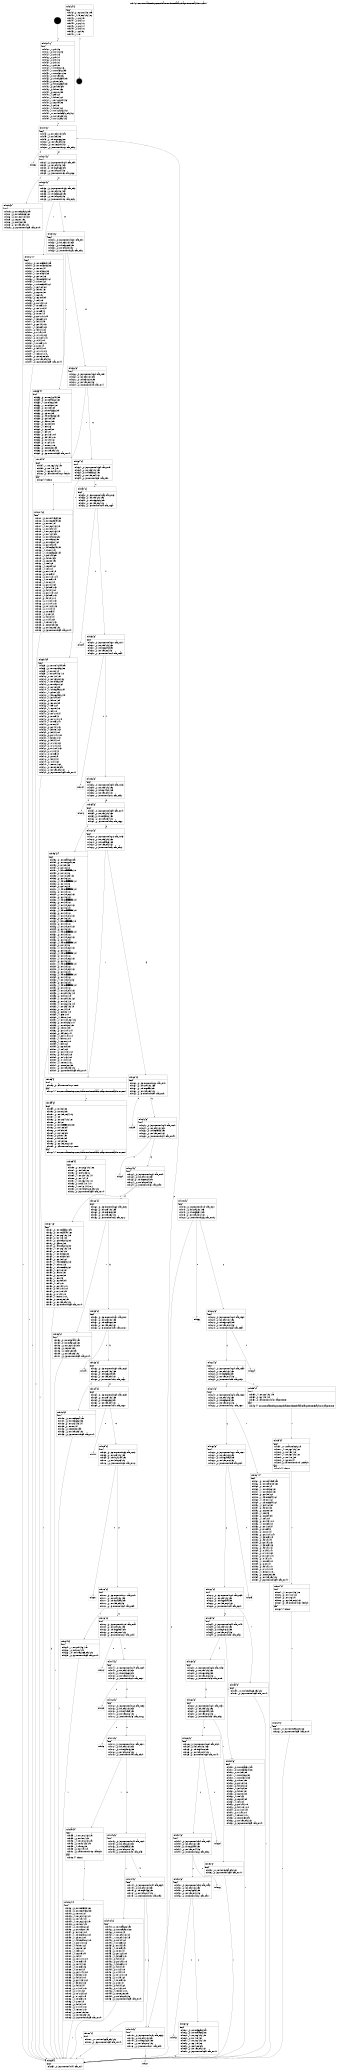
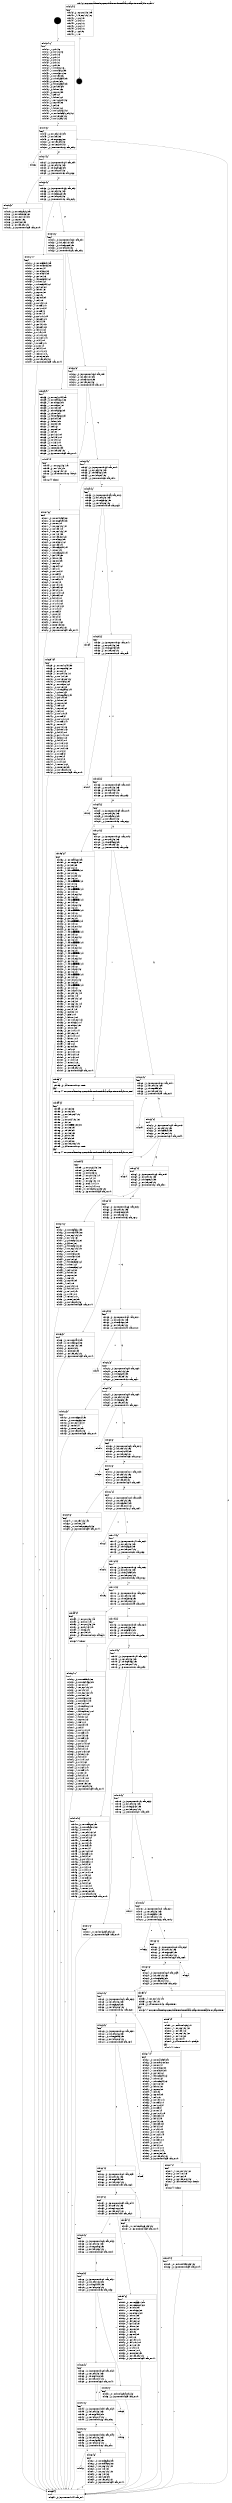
(171, 1623) -> (143, 1857)
